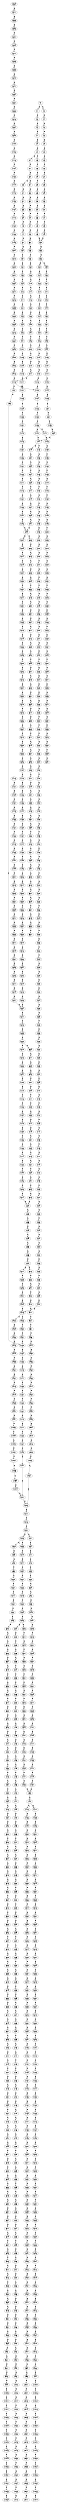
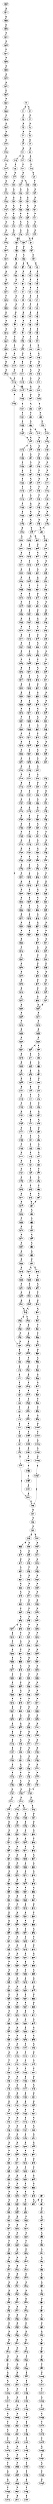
(7, 2208) -> (38, 2200)
